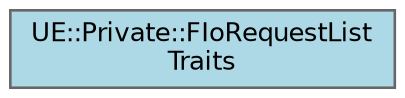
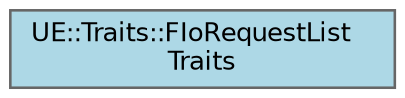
(203, 49) -> (203, 49)
